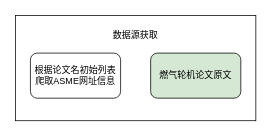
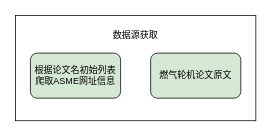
(75, 75) -> (75, 75)
